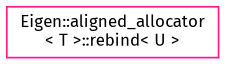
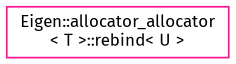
(113, 32) -> (118, 32)
